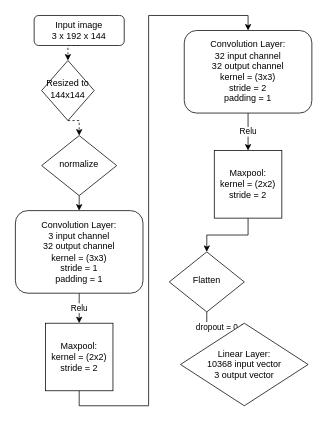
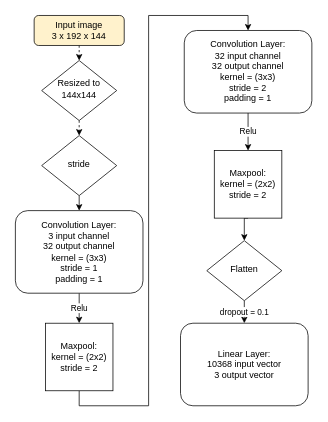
(79, 30) -> (79, 30)
(68, 90) -> (79, 90)
(79, 164) -> (79, 164)
(207, 282) -> (244, 270)
(244, 364) -> (244, 364)
